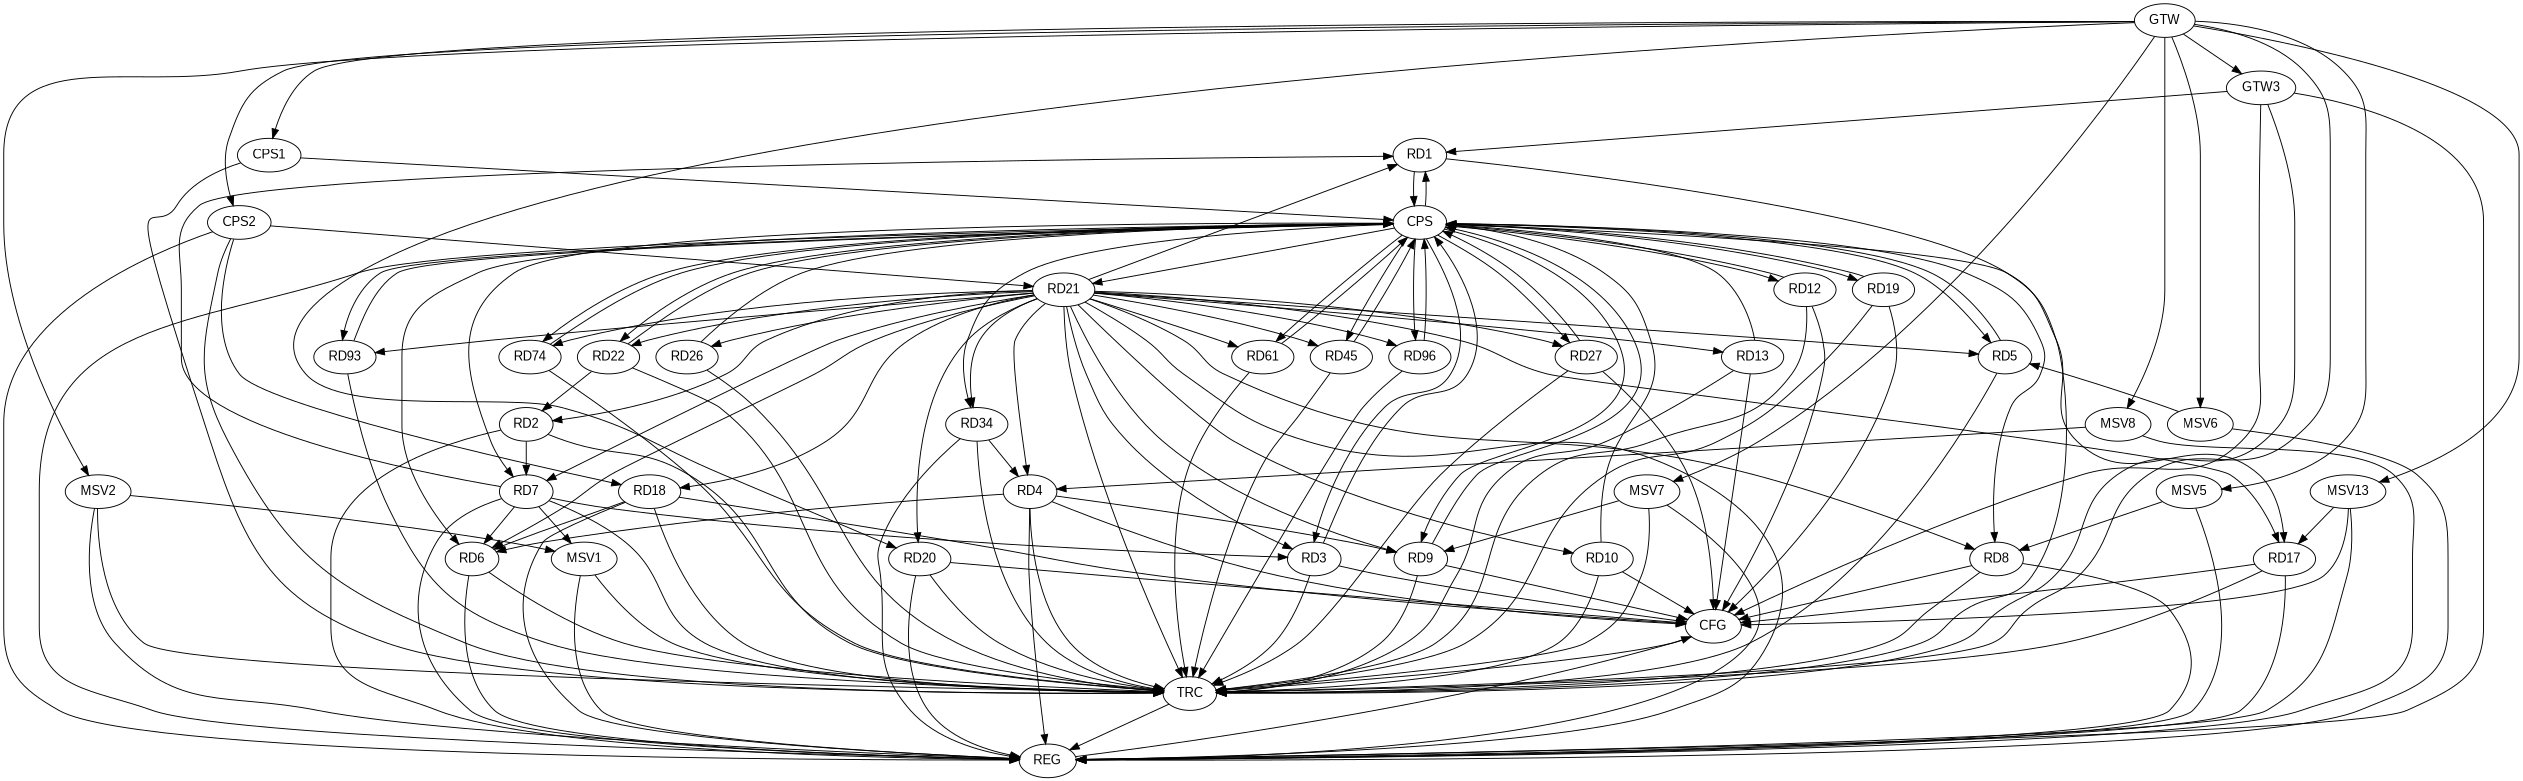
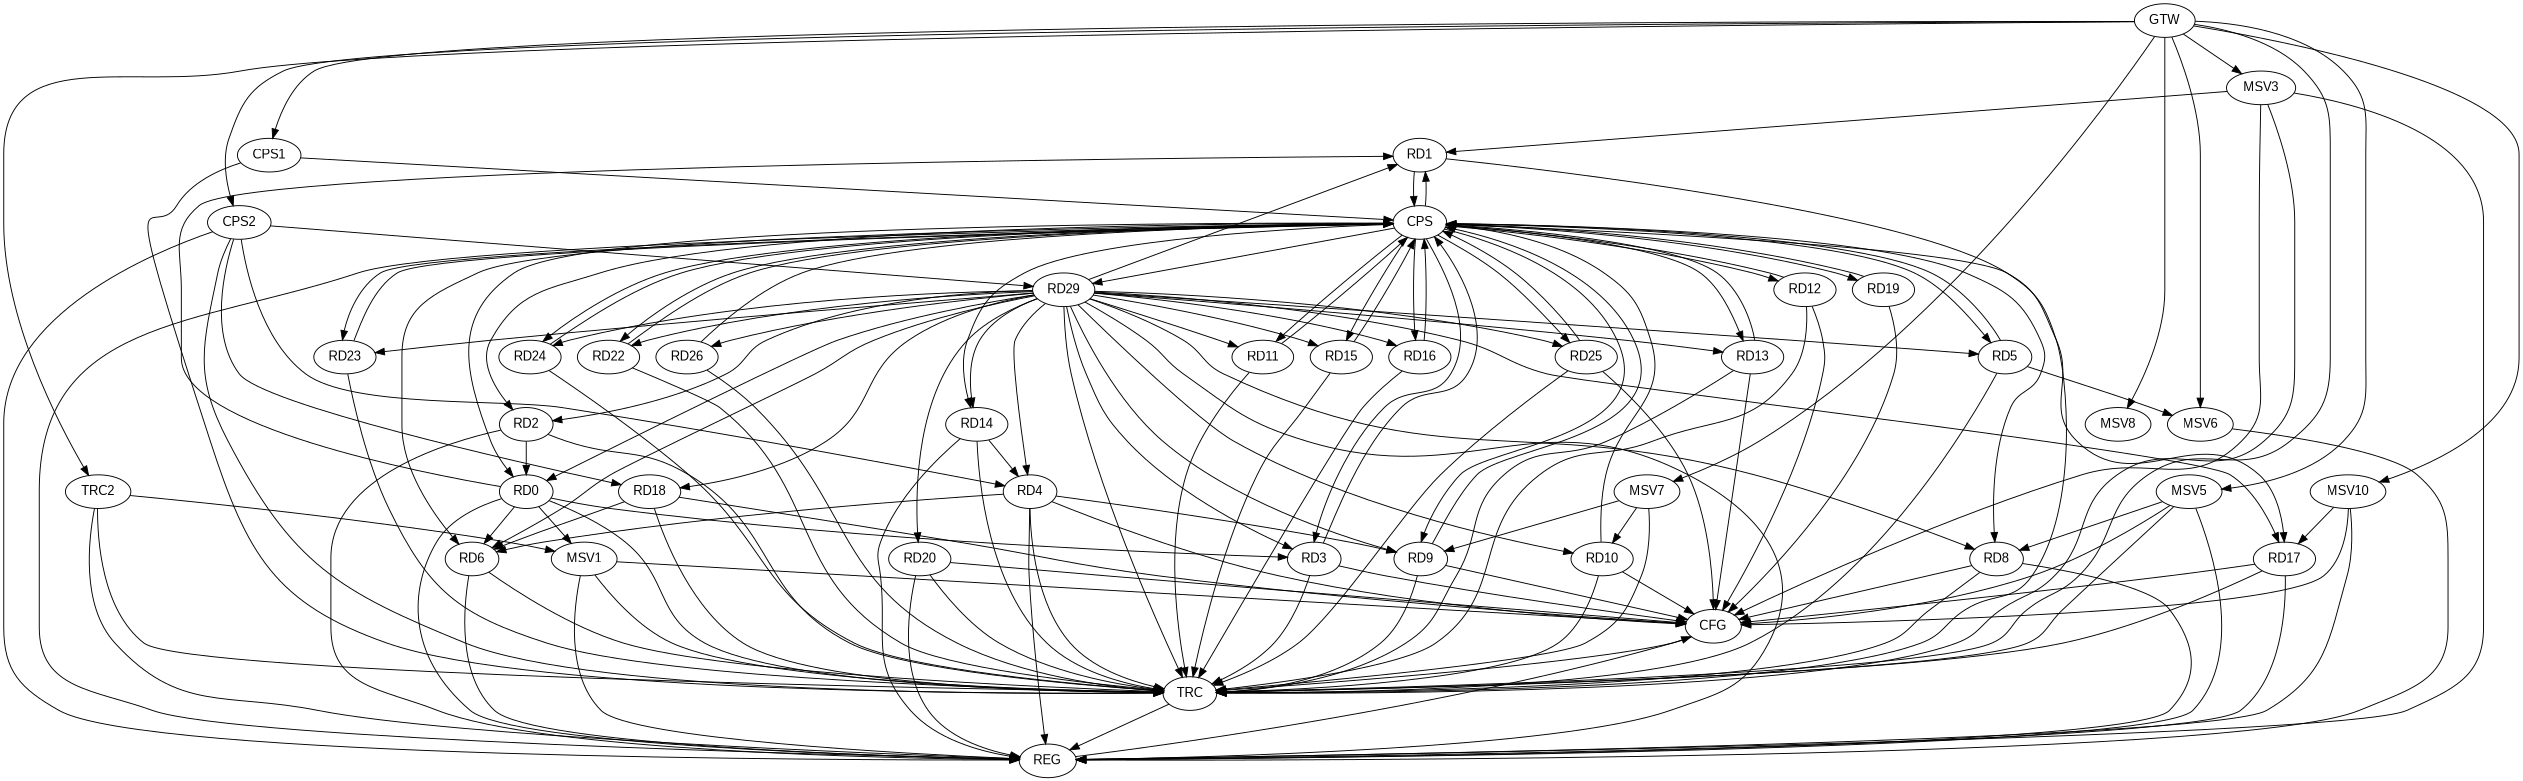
(2261, 88) -> (2261, 88)
(865, 137) -> none
none -> (1683, 264)
(1064, 290) -> (1064, 290)
(345, 357) -> (345, 357)
(530, 357) -> (530, 357)
(1263, 357) -> (1263, 357)
(1341, 357) -> (1341, 357)
(1420, 357) -> (1420, 357)
(1586, 357) -> (1586, 357)
(2109, 388) -> (2096, 389)
(567, 391) -> (721, 251)
(977, 424) -> (977, 424)
(1550, 459) -> (575, 410)
(98, 492) -> (98, 492)
(526, 492) -> (526, 492)
(2348, 492) -> (2348, 492)
(1556, 525) -> (1728, 675)
none -> (1120, 591)
none -> (1969, 593)
(600, 719) -> none
(2245, 721) -> none
(1516, 729) -> (1627, 521)
